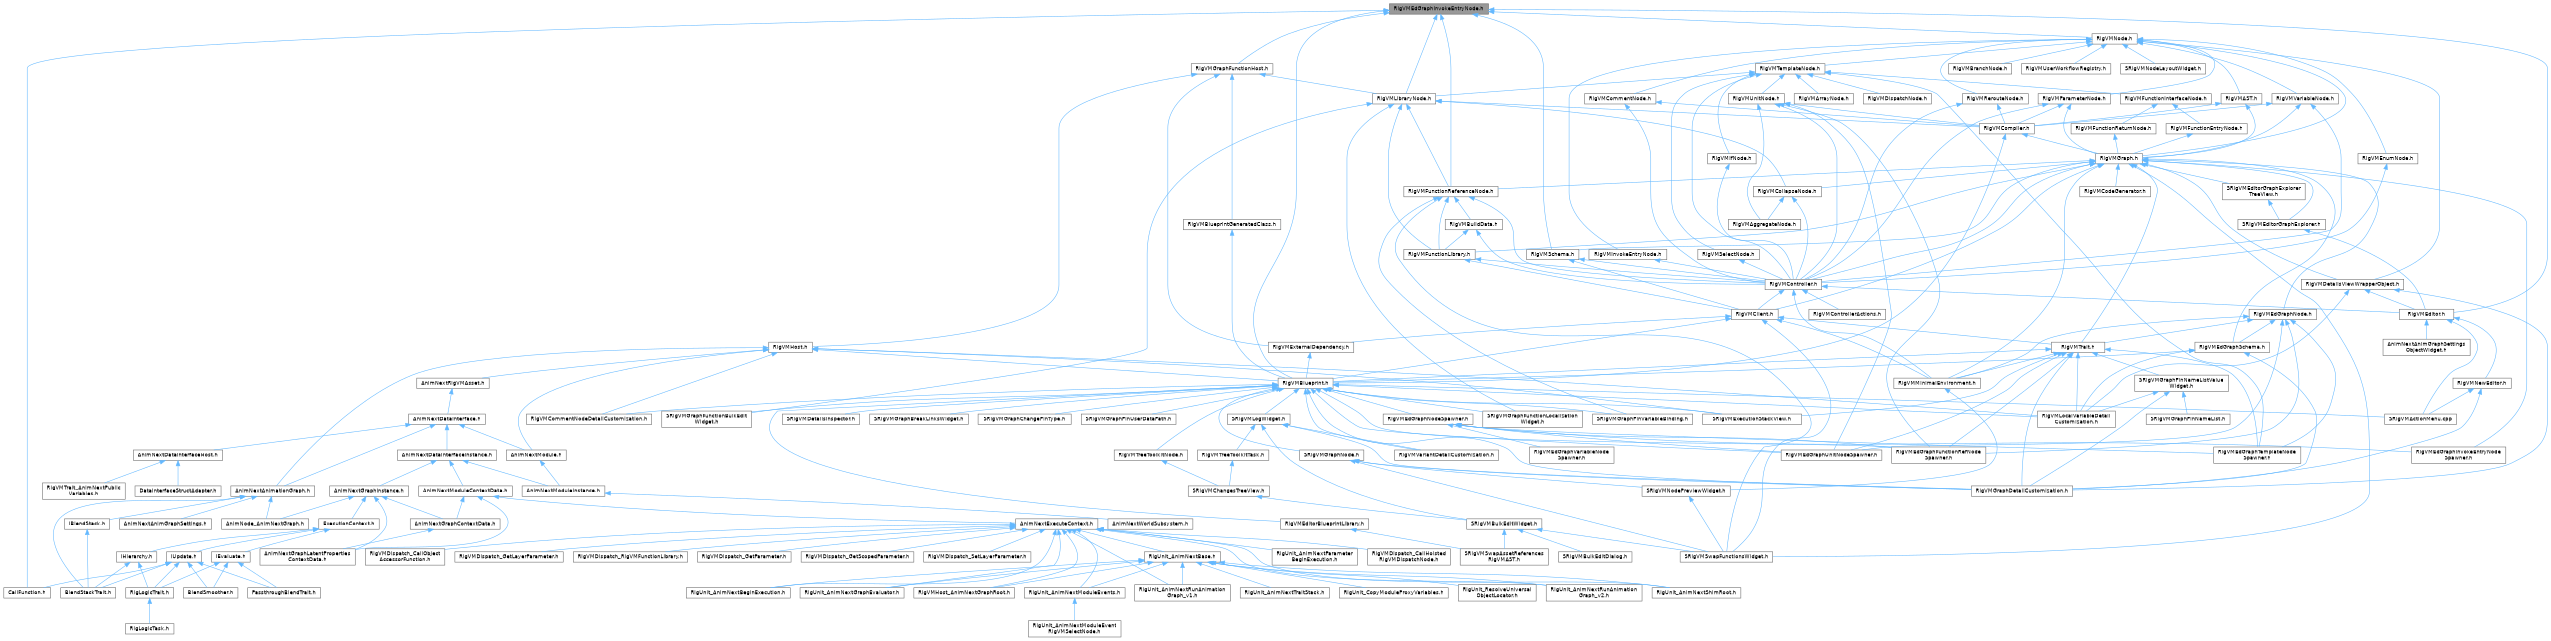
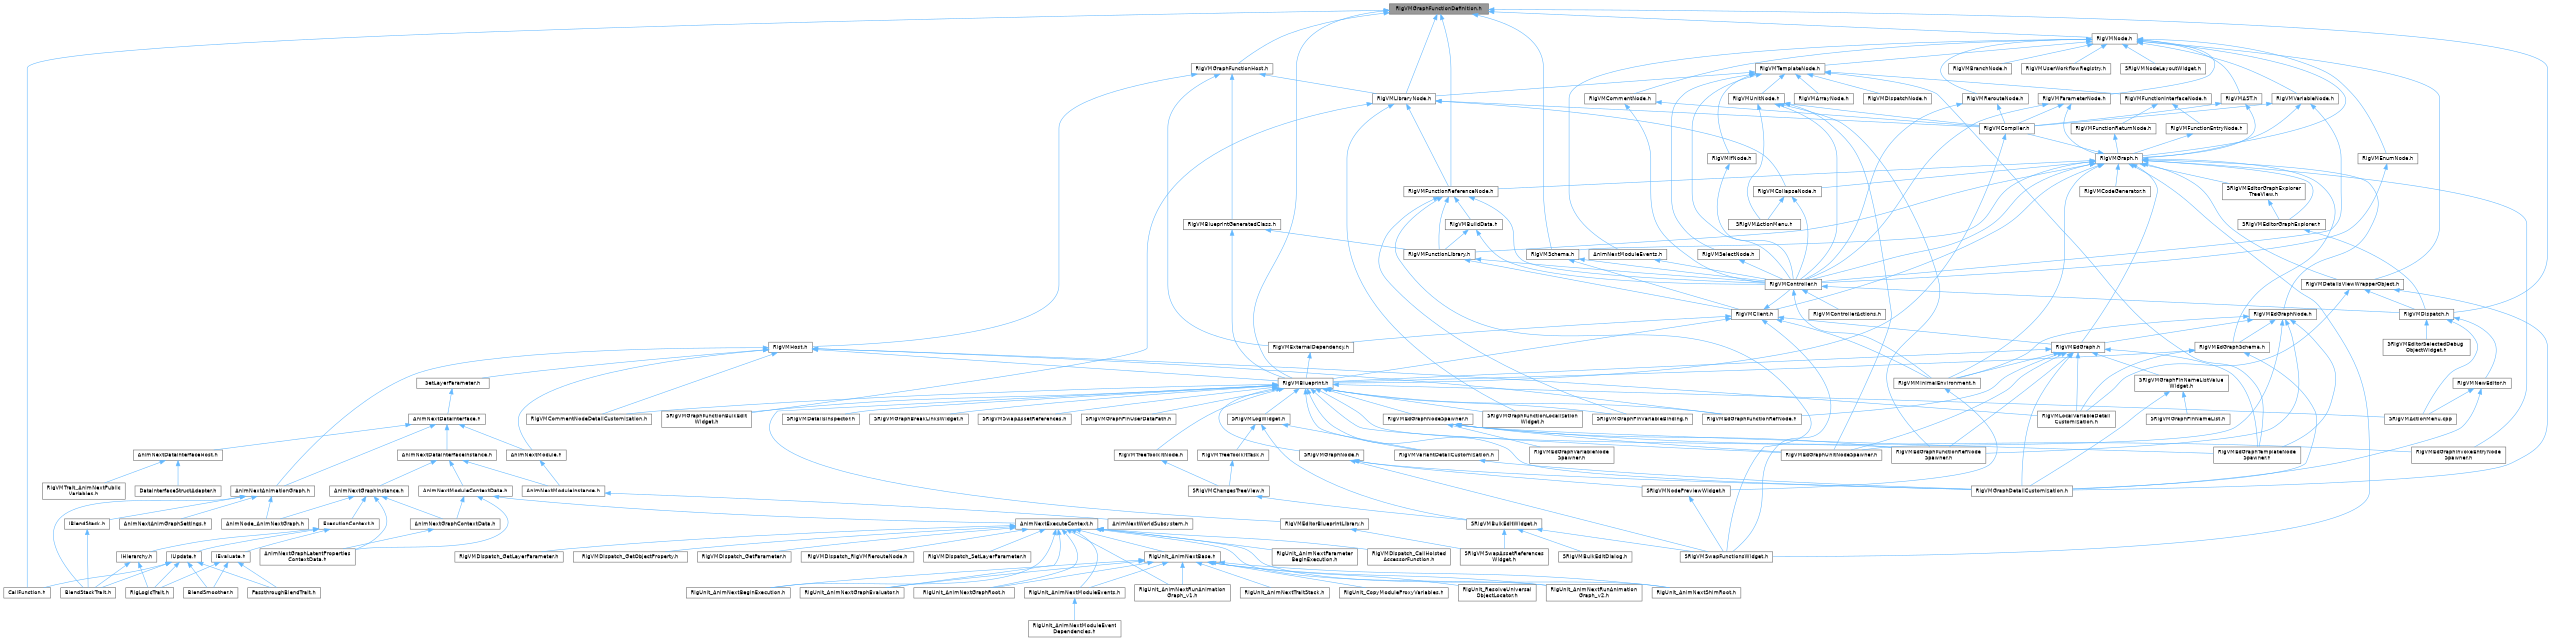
(1439, 9) -> (1439, 9)
(2063, 145) -> (2063, 143)
(1388, 187) -> (1339, 240)
(1765, 225) -> (1765, 225)
(1628, 255) -> (1628, 255)
(1769, 301) -> (1779, 298)
(2427, 314) -> (2427, 314)
(2078, 347) -> (2078, 347)
(2427, 347) -> (2427, 347)
(453, 383) -> (453, 383)
(1688, 401) -> none
(2126, 402) -> none
(1025, 419) -> (1025, 419)
(1752, 419) -> (1752, 419)
(1625, 478) -> (1728, 479)
(405, 557) -> none
(630, 557) -> (630, 557)
(858, 557) -> (858, 557)
(1409, 557) -> (1409, 557)
(1504, 557) -> (1504, 557)
(964, 593) -> (964, 593)
(150, 629) -> none
(1075, 629) -> (1075, 629)
